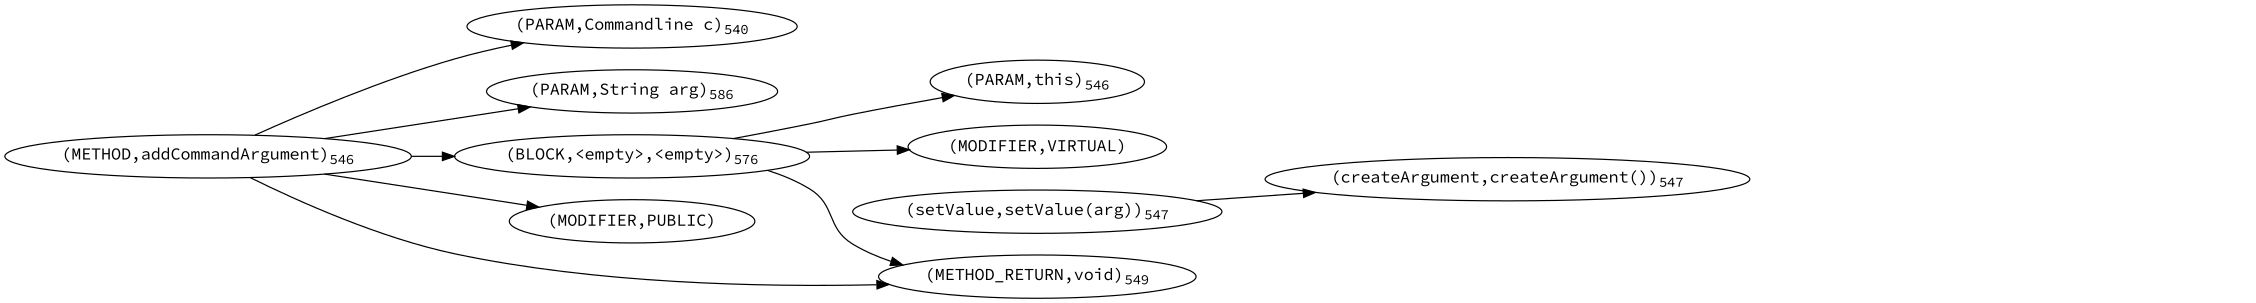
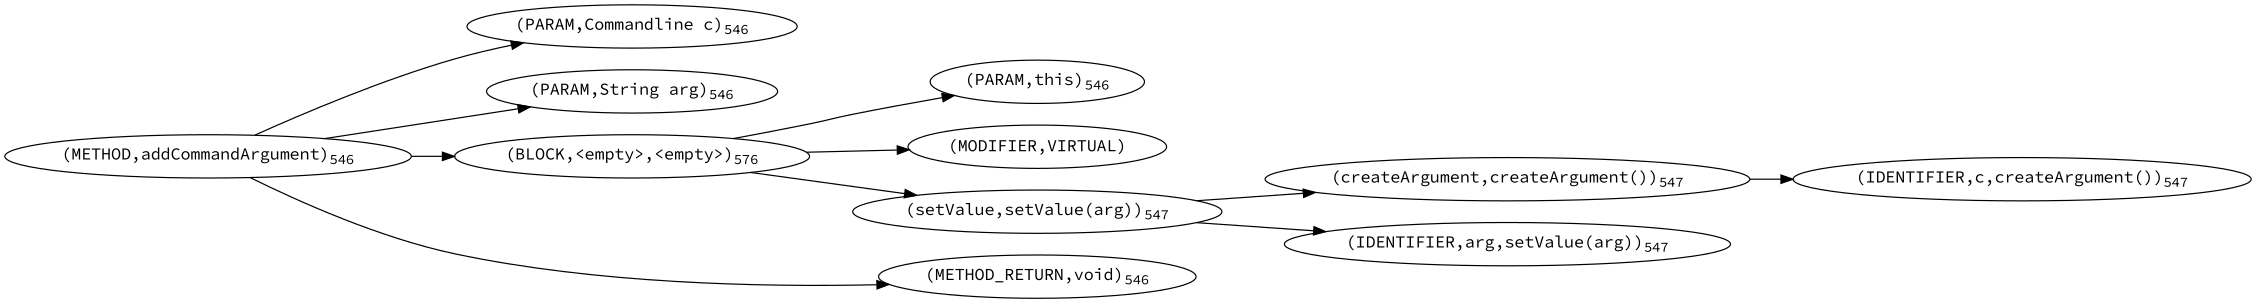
(737, 25) -> (737, 25)
(722, 90) -> (722, 90)
none -> (2022, 179)
(830, 215) -> (828, 183)
(632, 221) -> none
none -> (1507, 244)
(1137, 275) -> (1137, 275)
